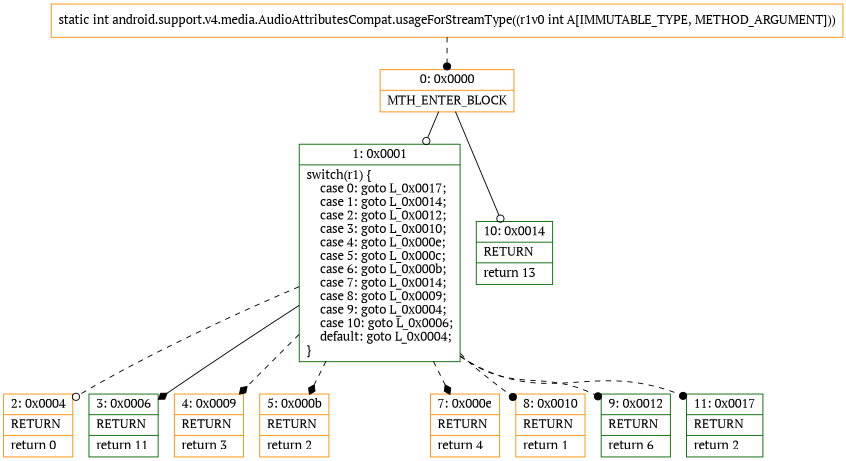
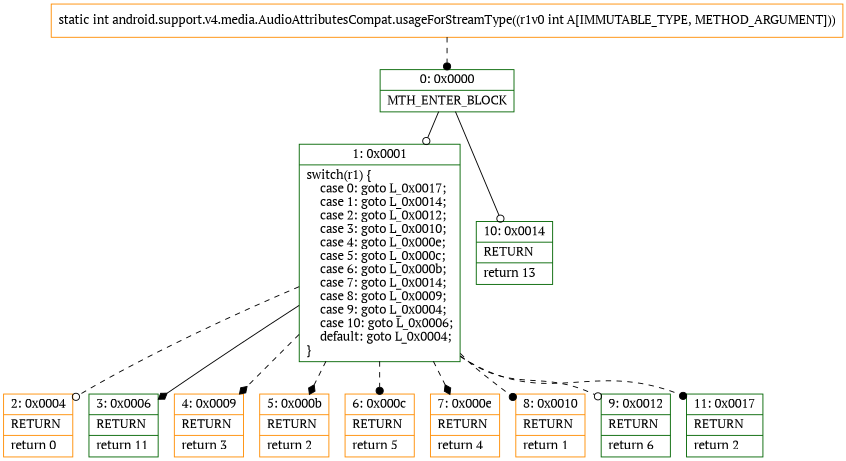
(447, 91) -> (447, 91)
(526, 380) -> (526, 380)
none -> (380, 425)
